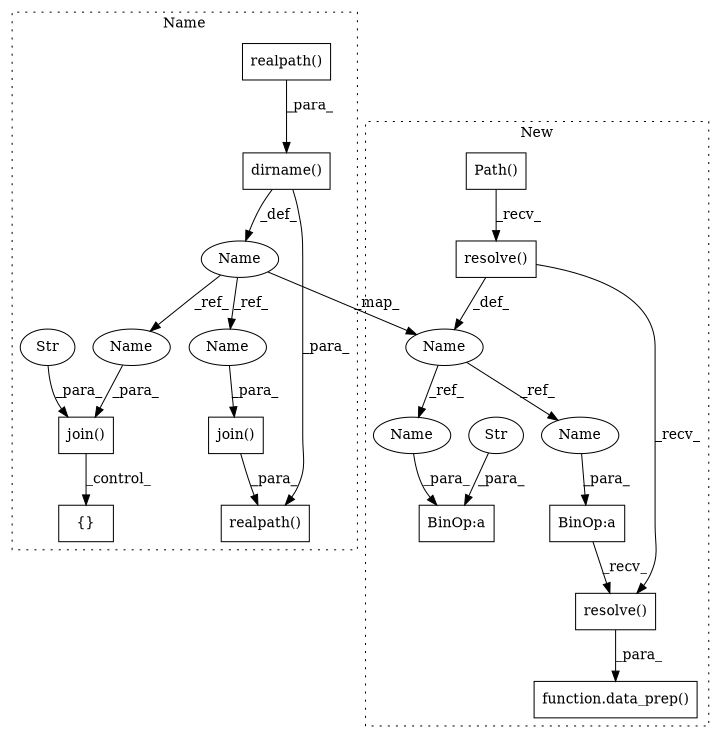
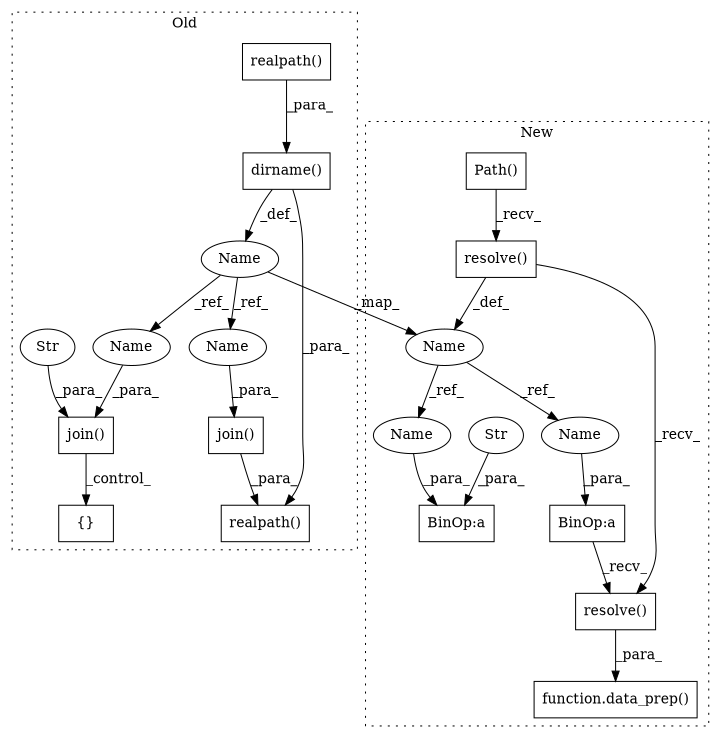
(185, 24) -> (185, 24)
